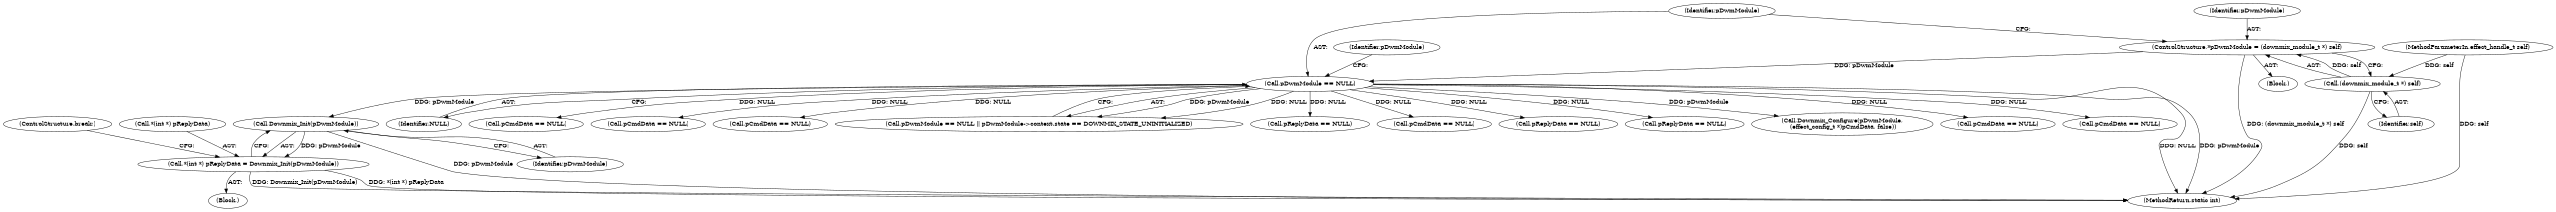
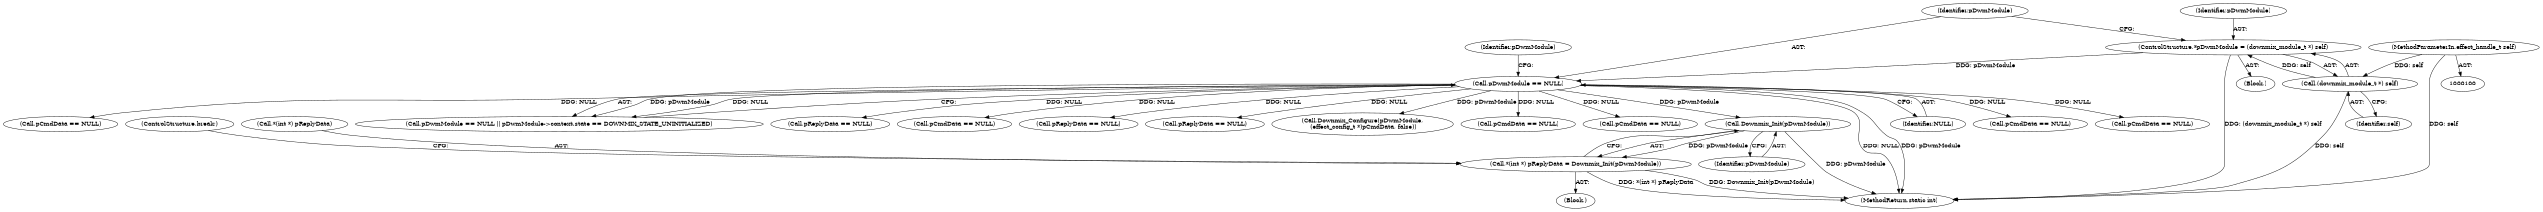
(2376, 66) -> (2331, 66)
none -> (2463, 84)
